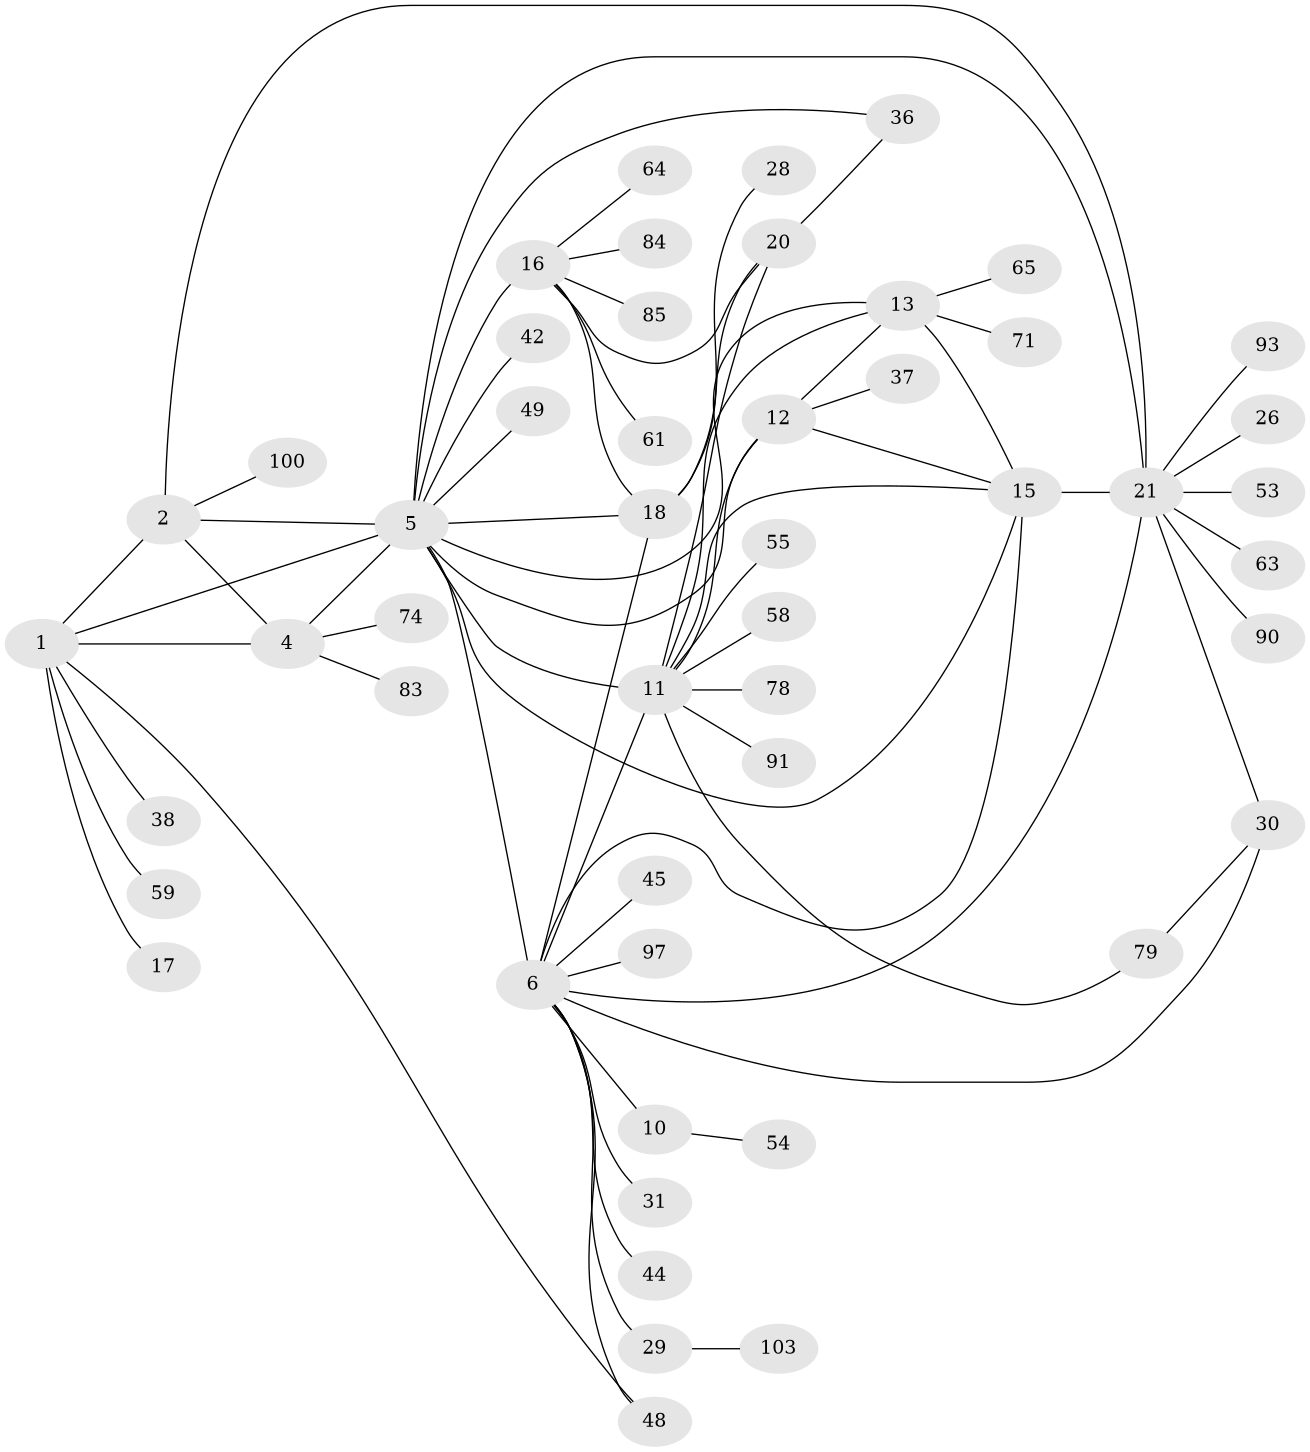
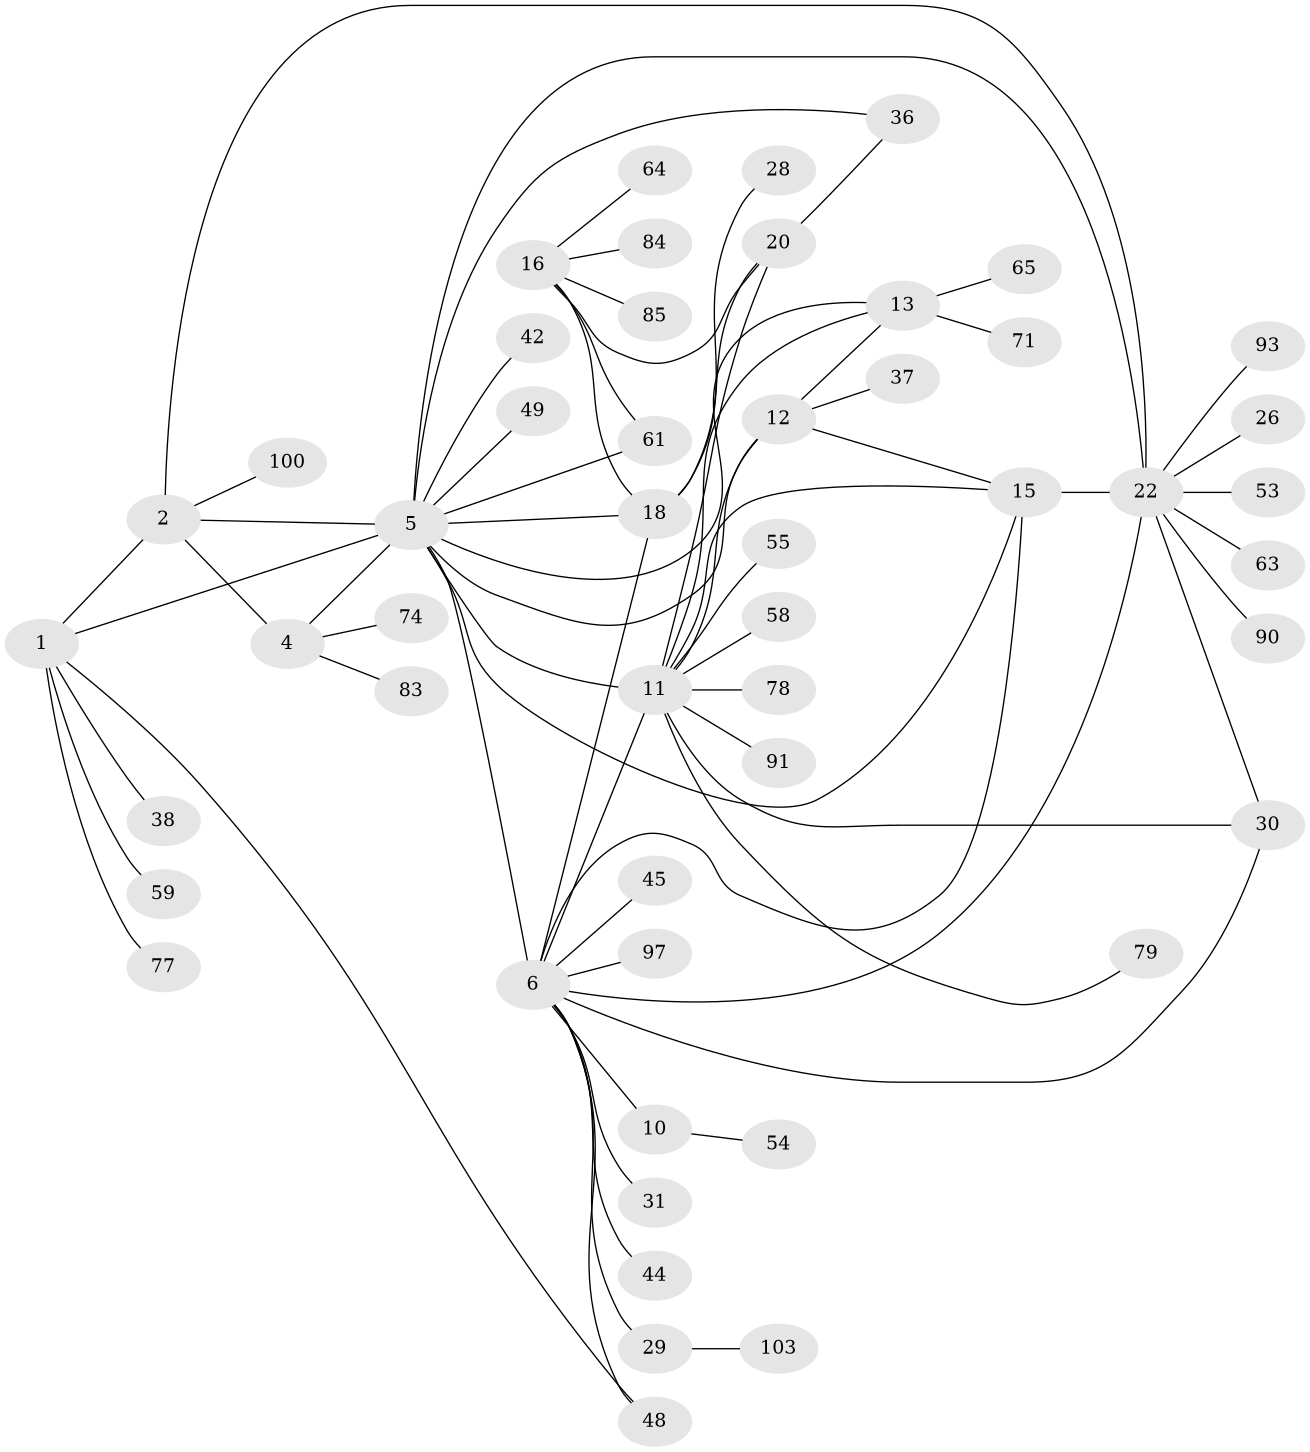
(454, 388) -> (533, 483)
(973, 394) -> none
(1146, 492) -> (1146, 492)
(165, 644) -> none
(1207, 889) -> (926, 825)
(164, 967) -> (164, 967)
